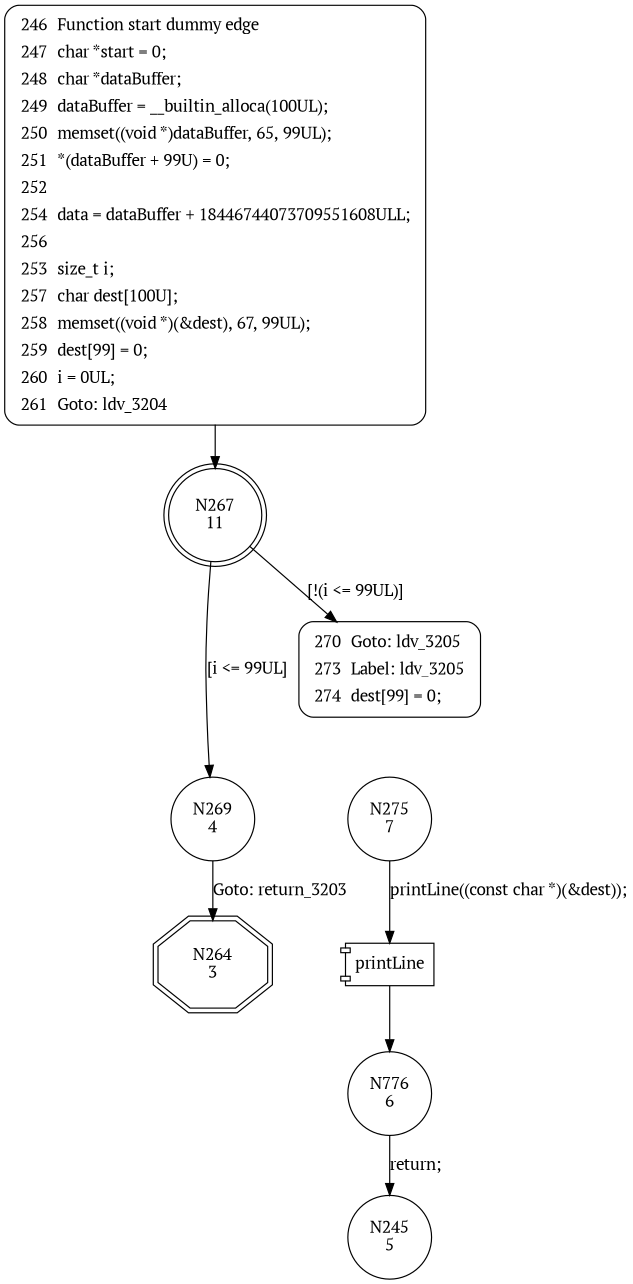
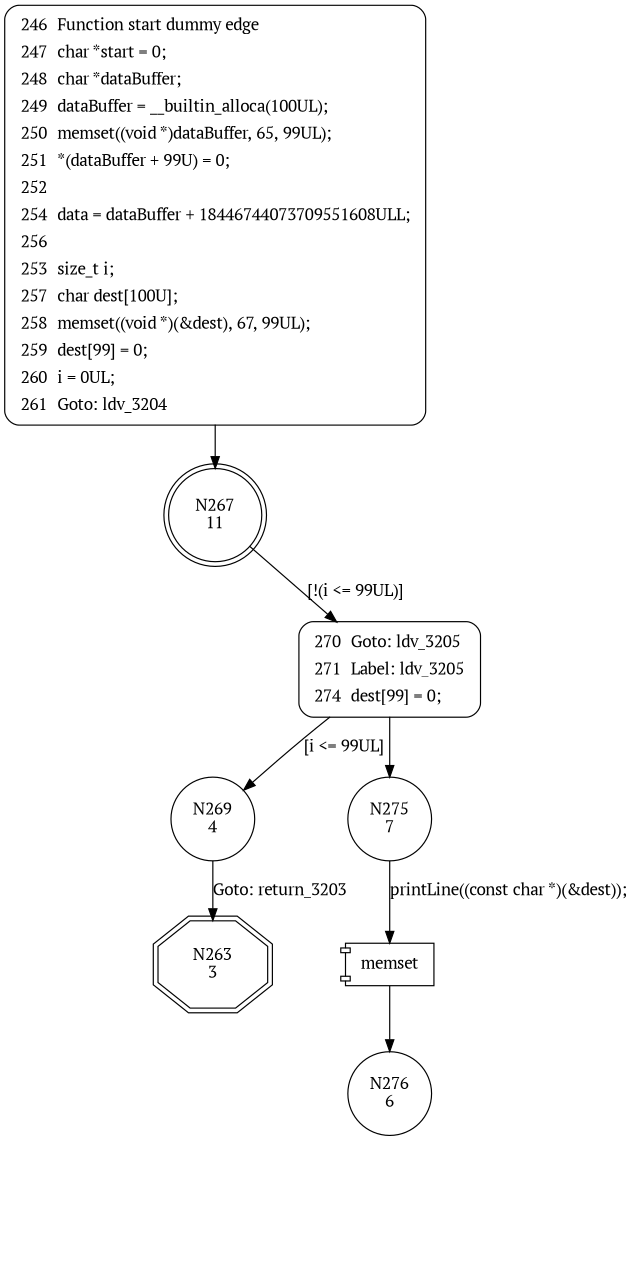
(206, 663) -> (291, 749)
(328, 669) -> (328, 669)
none -> (390, 741)
(213, 964) -> (213, 964)
(390, 964) -> (390, 964)
(390, 1094) -> (390, 1094)
(390, 1237) -> none
